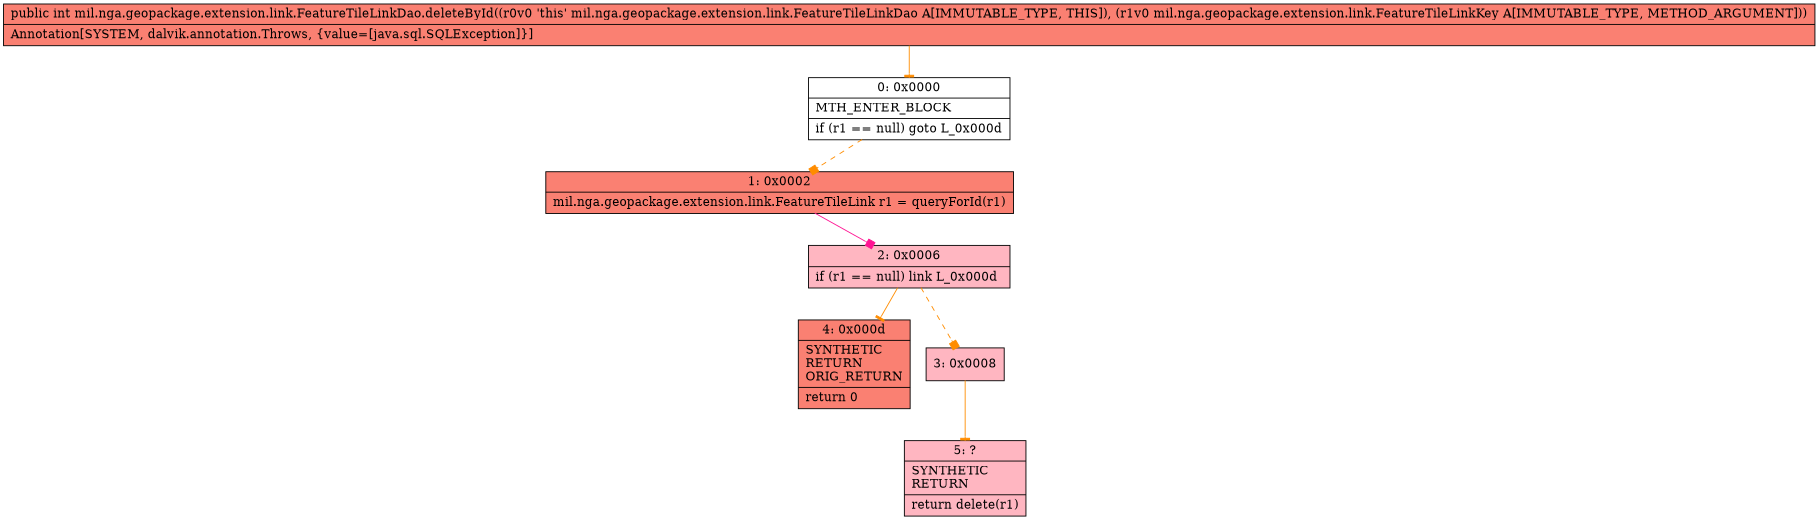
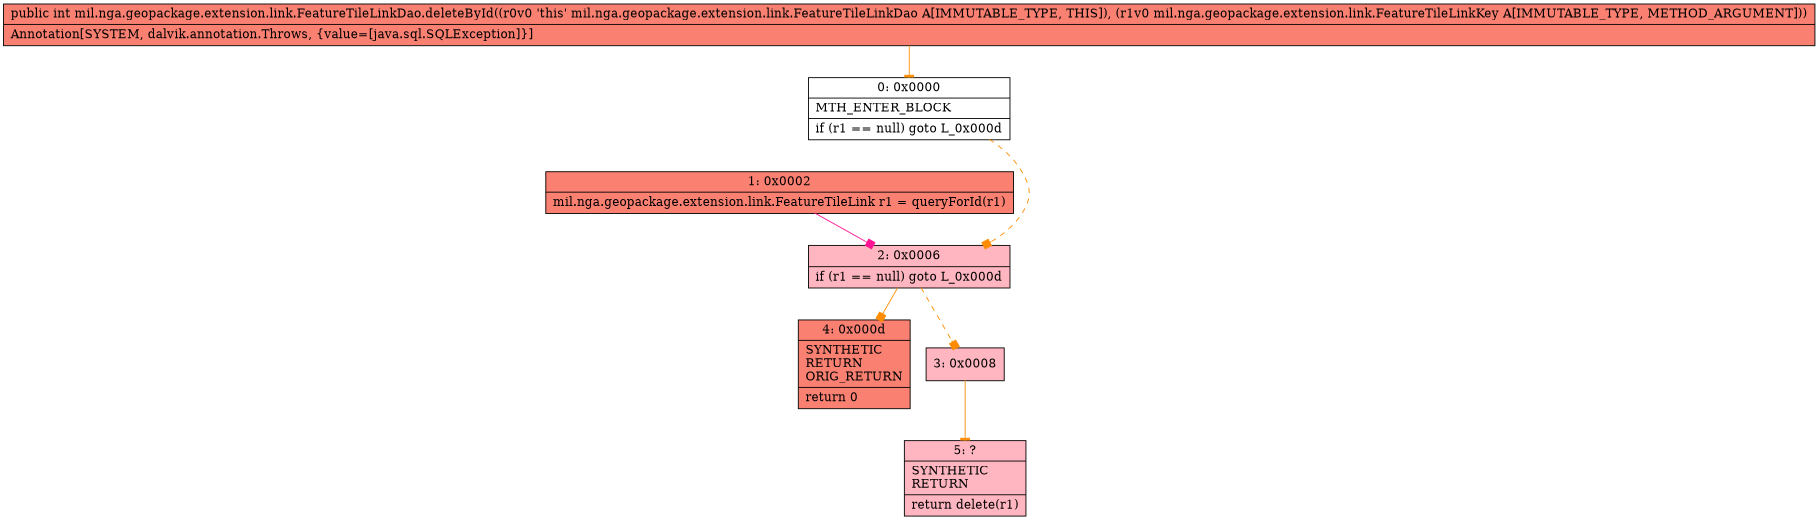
(840, 153) -> (1029, 190)
(907, 277) -> (909, 277)
(890, 302) -> (890, 302)
